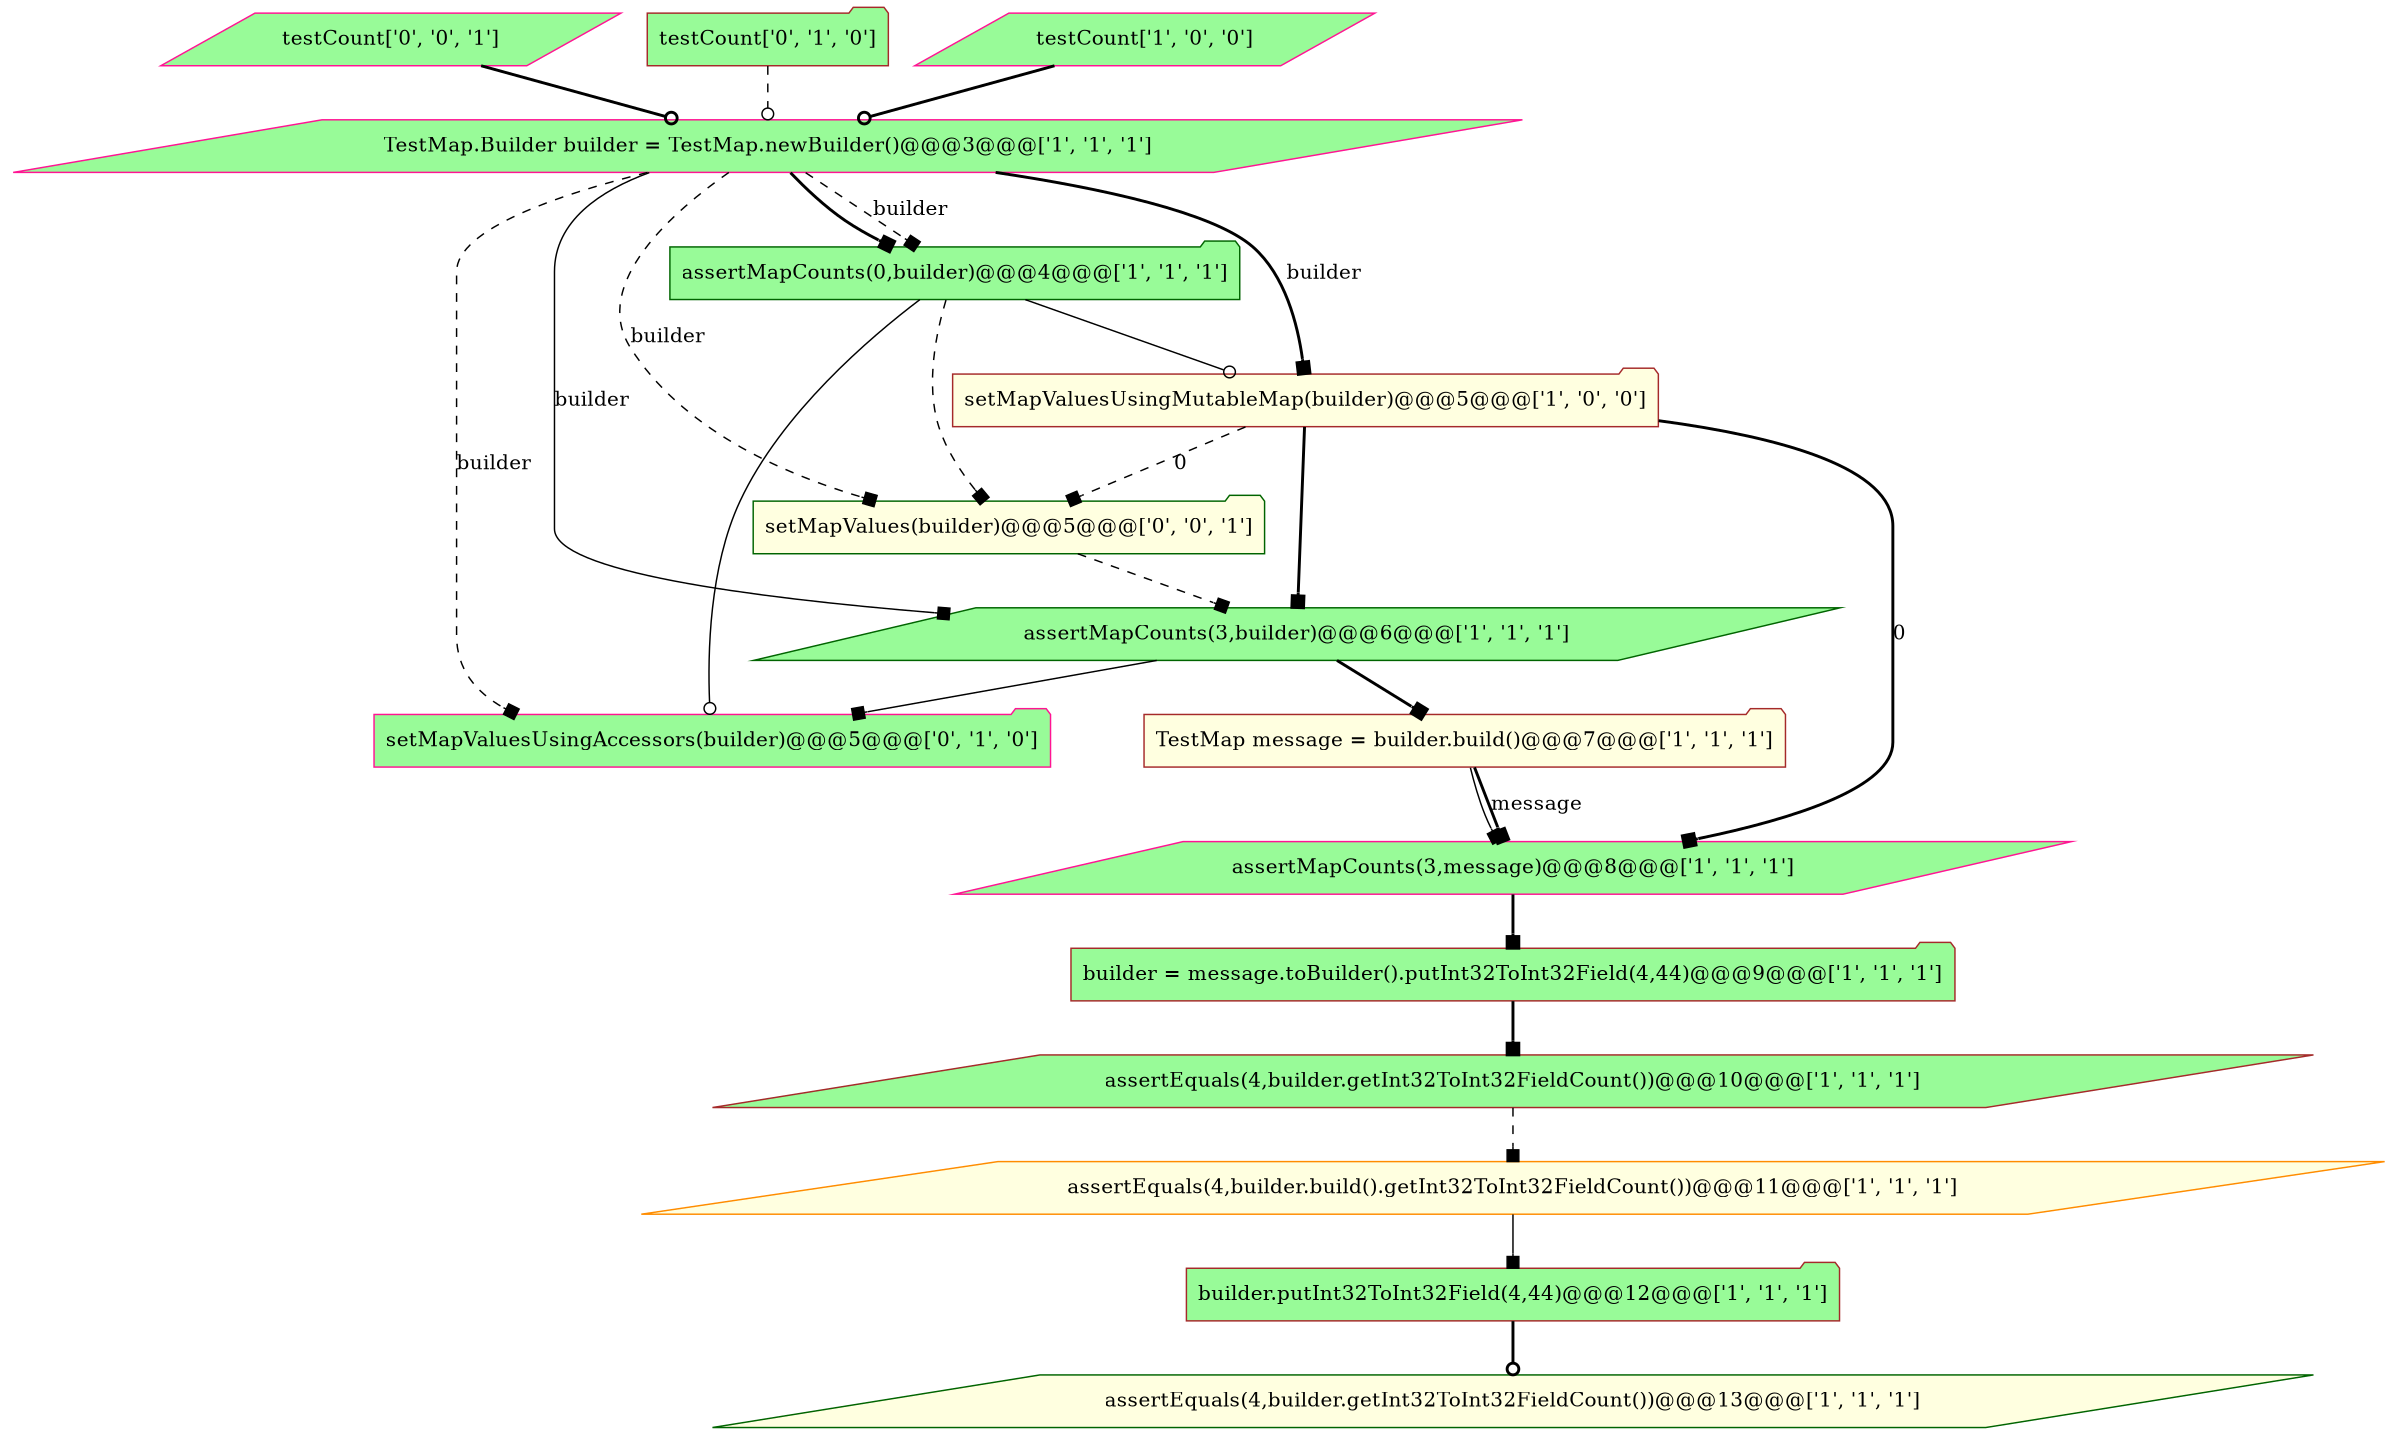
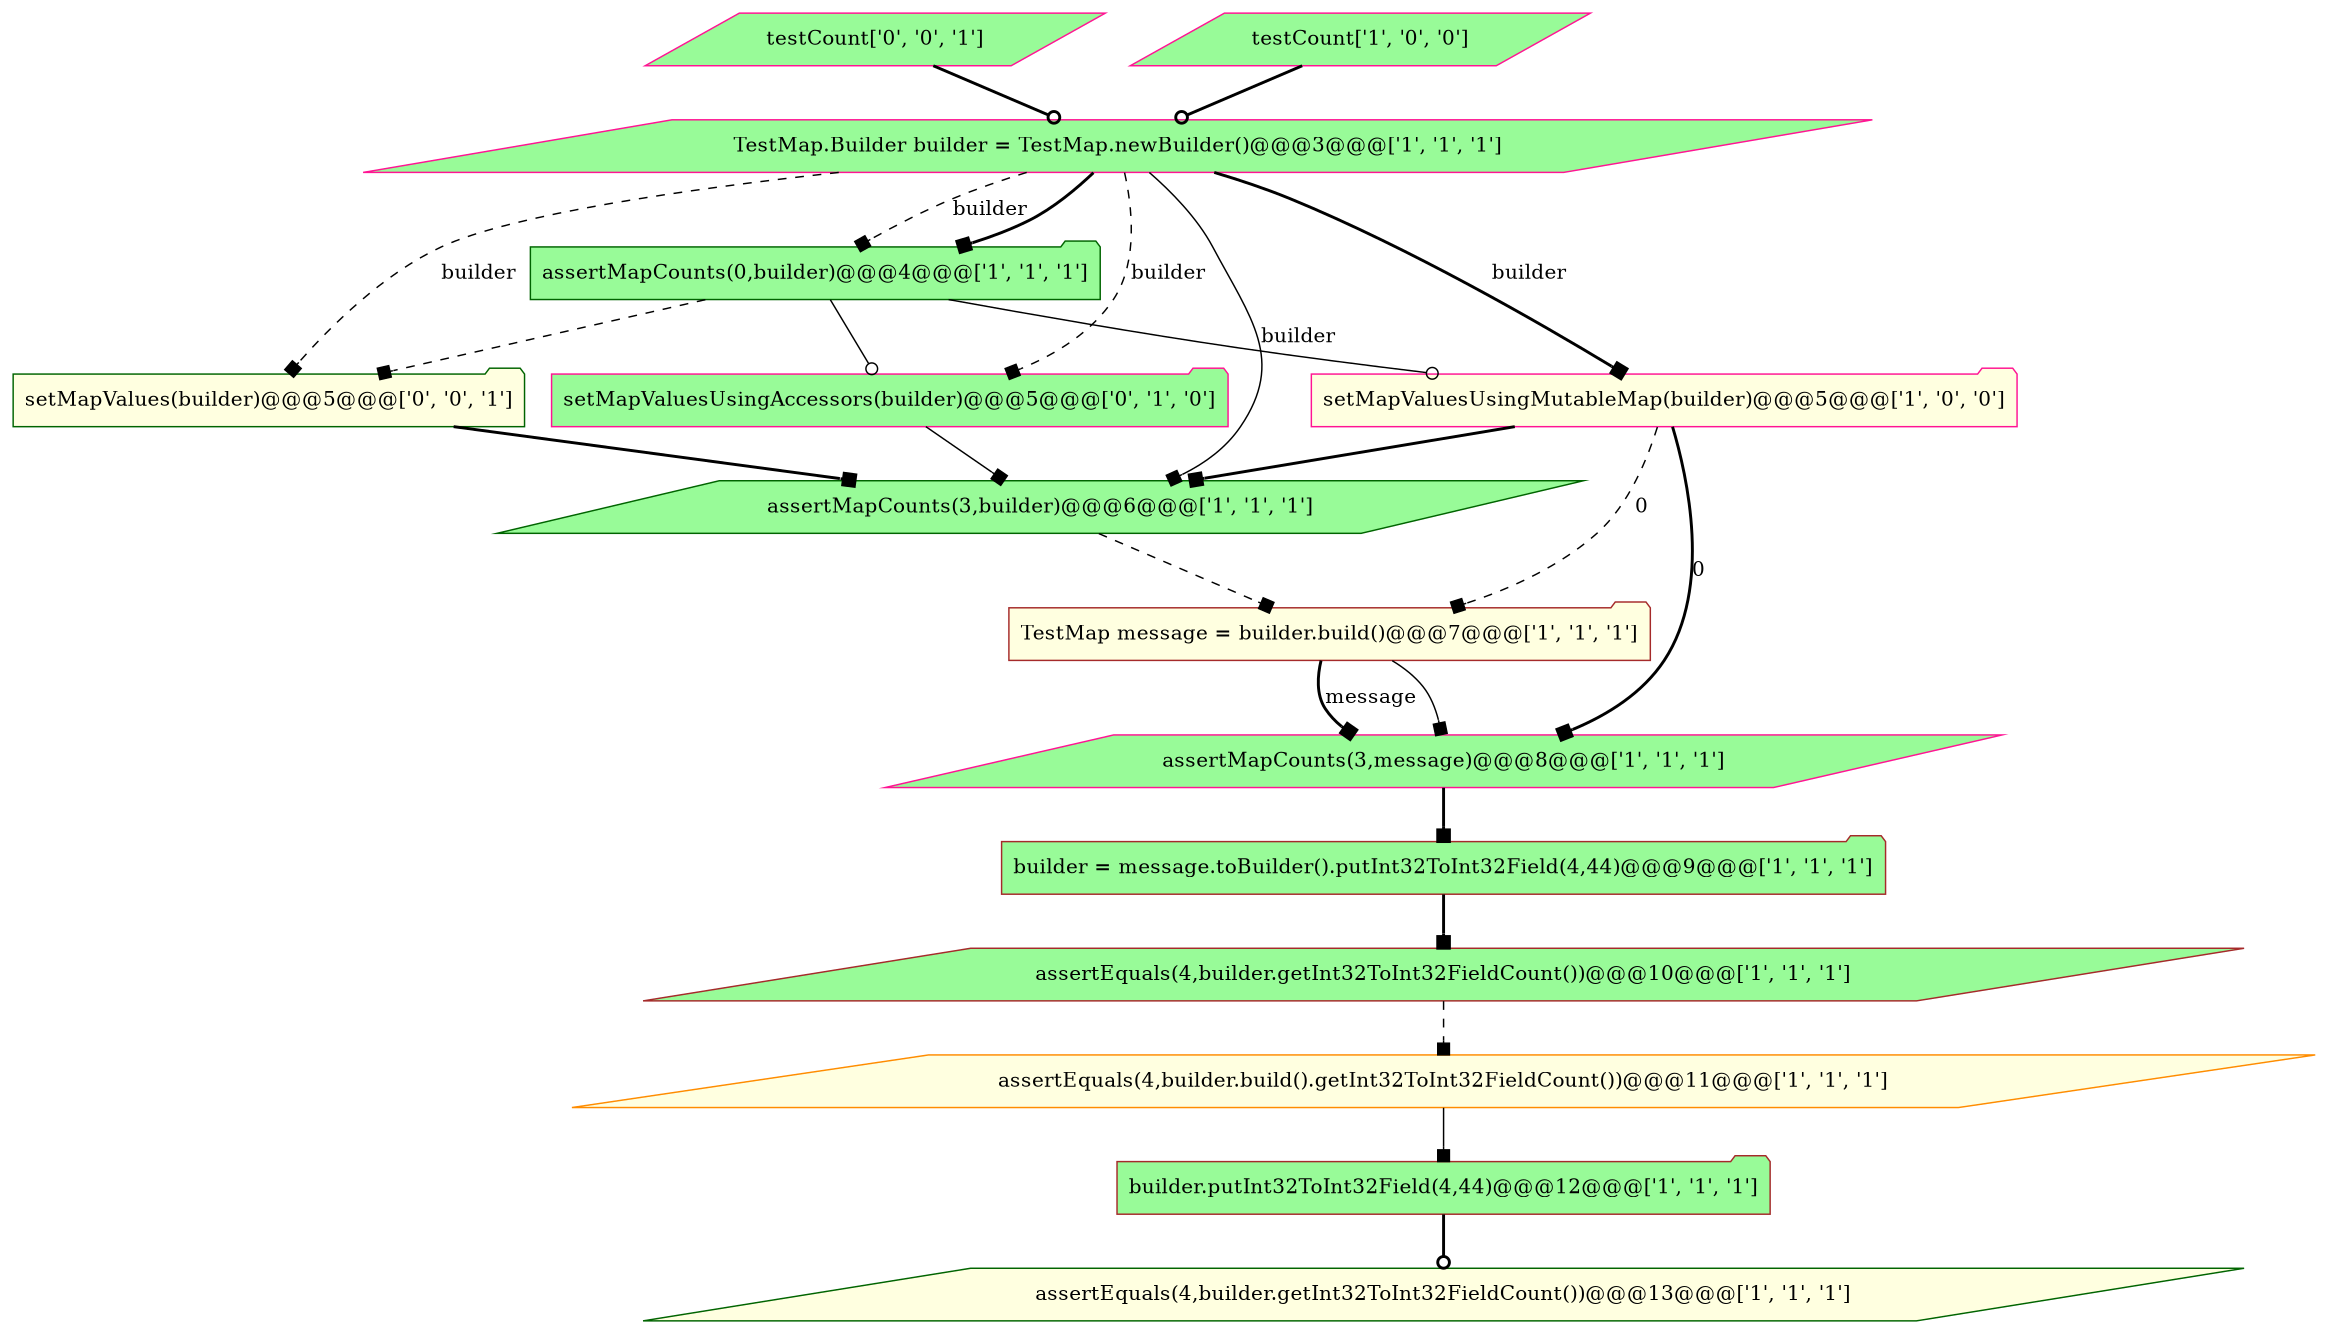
(768, 39) -> none
(1305, 400) -> (1664, 400)
(1164, 461) -> (1587, 541)
(1145, 578) -> (647, 453)
(1374, 683) -> (1178, 568)
(1012, 686) -> (959, 449)
